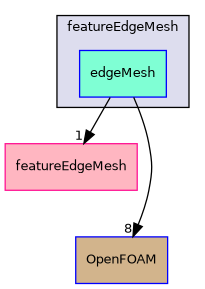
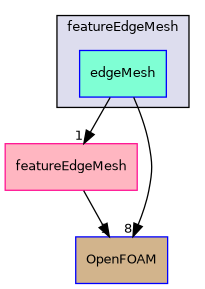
none -> (93, 208)
